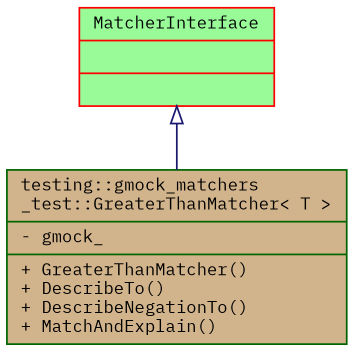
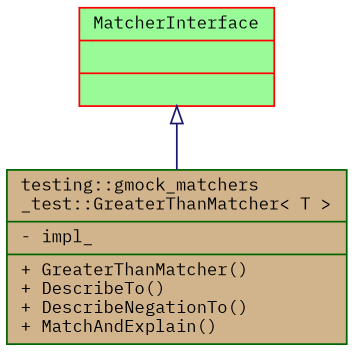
(63, 237) -> (58, 237)
